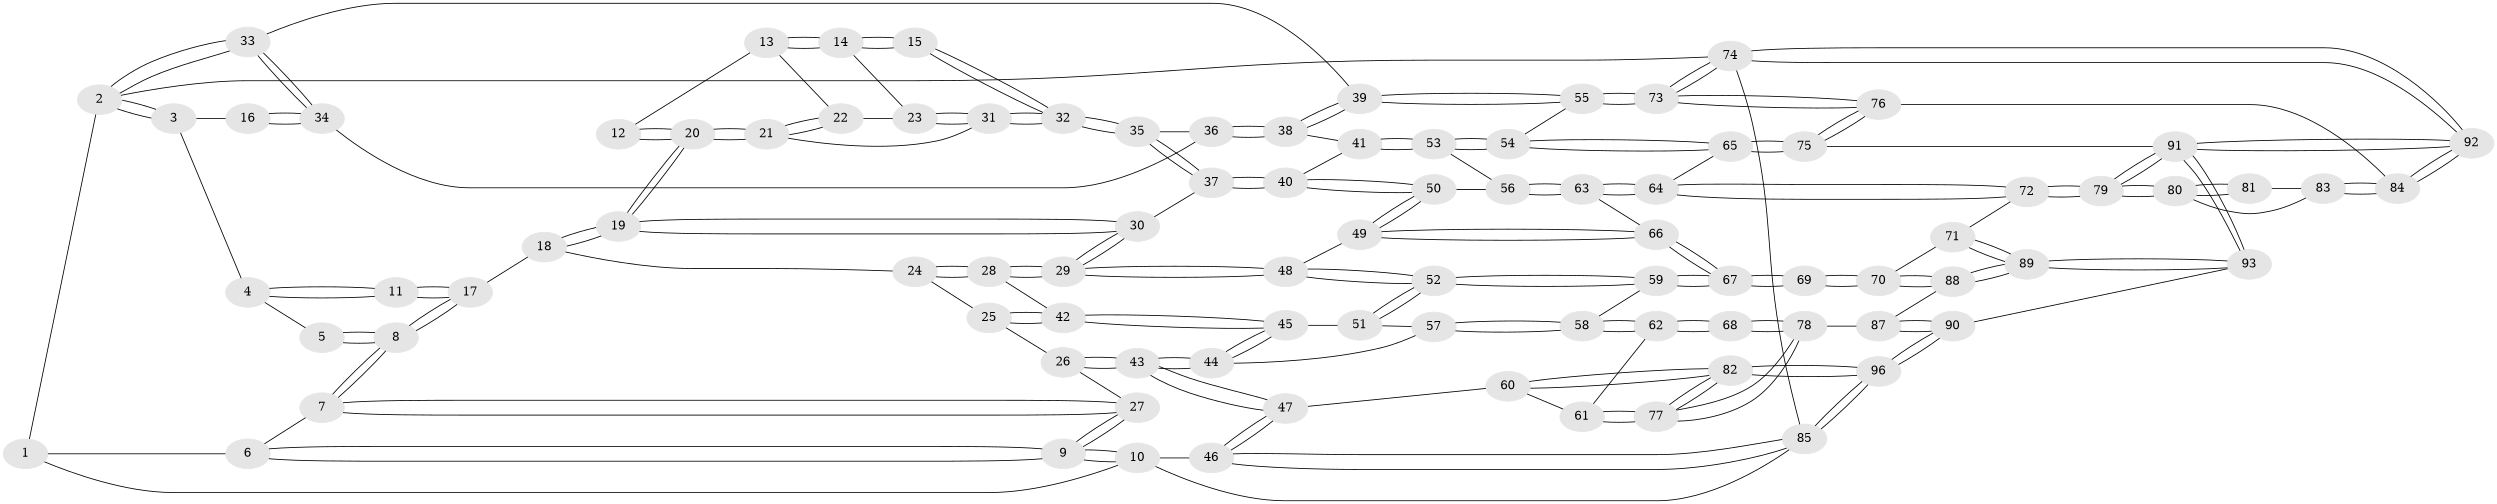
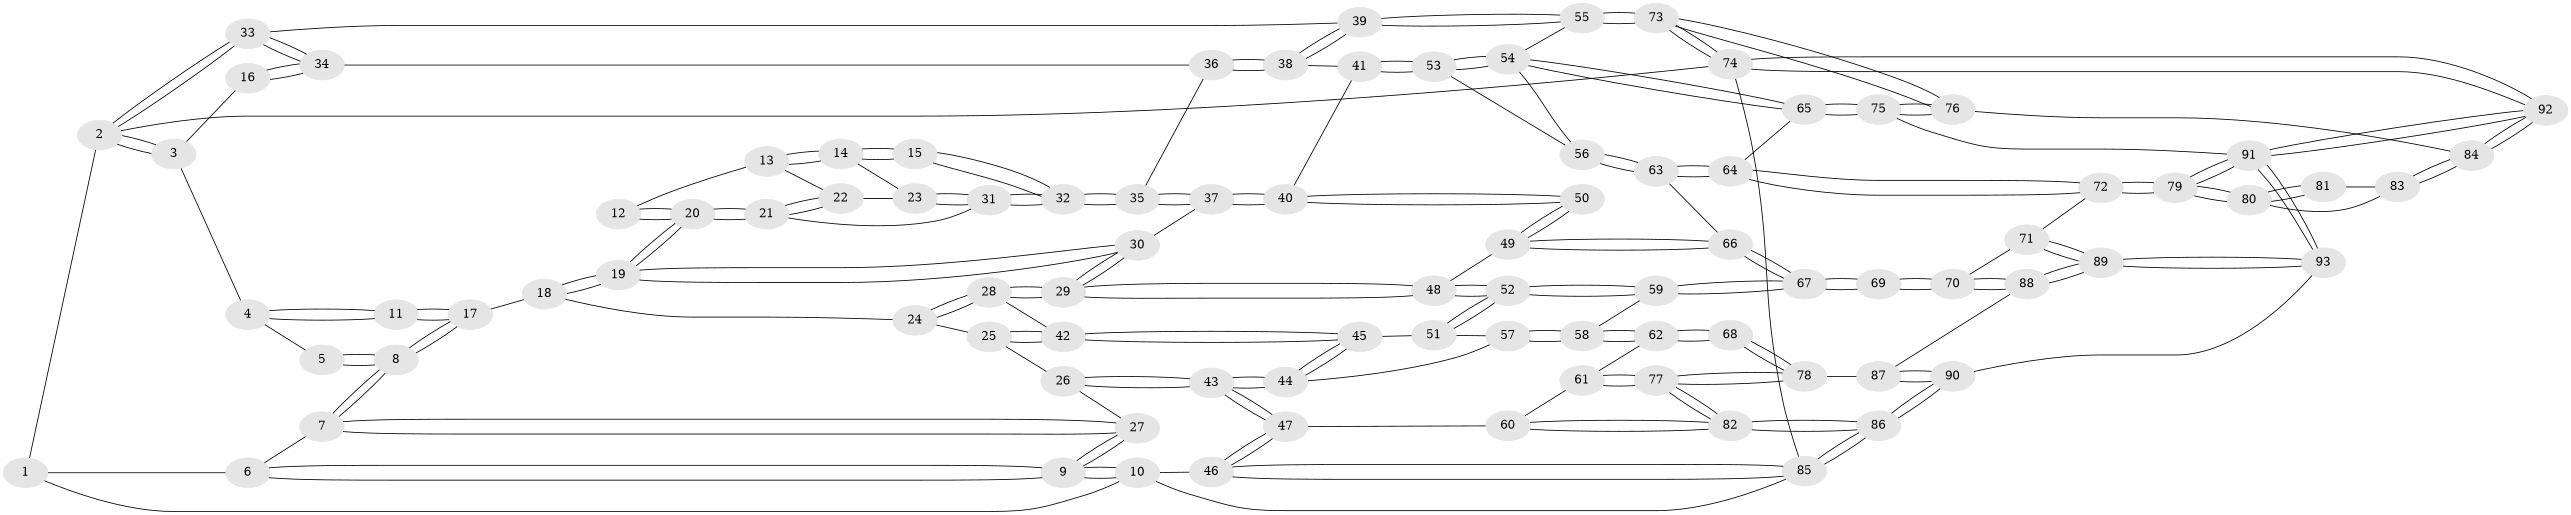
(1471, 189) -> (1545, 107)
(1879, 371) -> (1879, 426)
